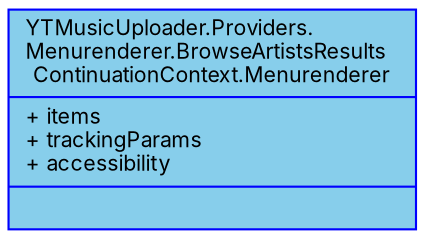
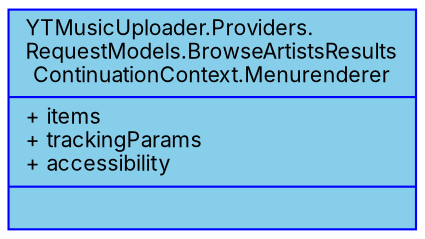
(206, 52) -> (212, 52)
